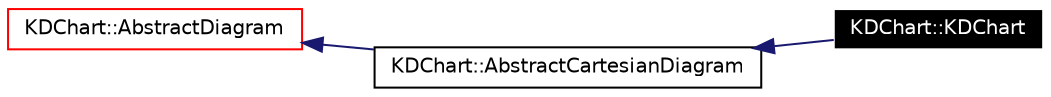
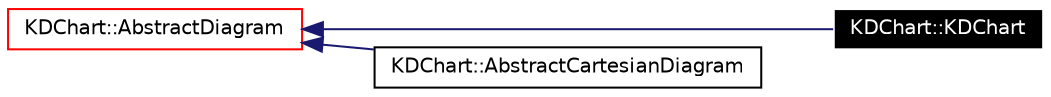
(804, 43) -> (578, 29)
